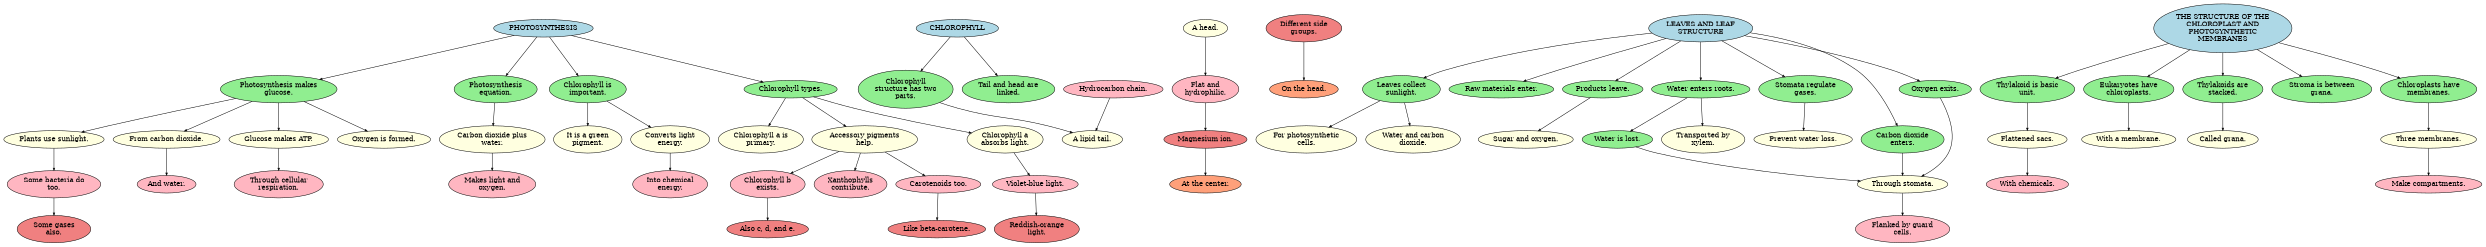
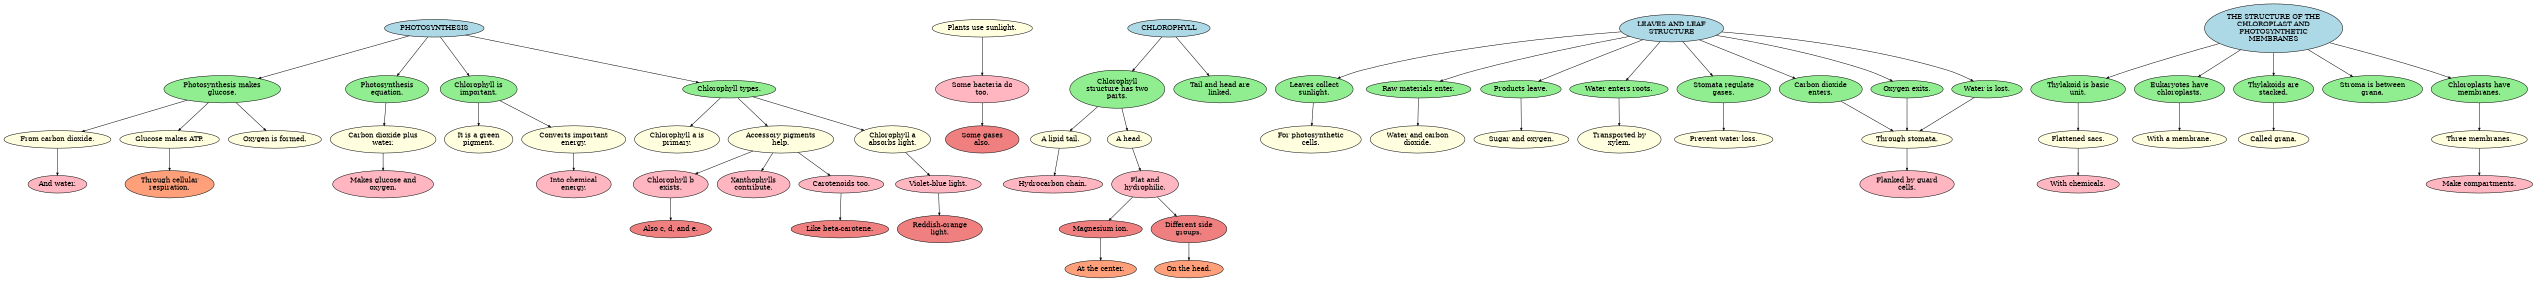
(1103, 113) -> (1057, 161)
(1407, 113) -> (1418, 111)
(160, 114) -> none
(1660, 114) -> (1848, 48)
none -> (1124, 118)
(670, 139) -> (574, 139)
(279, 184) -> (170, 184)
(492, 184) -> (383, 184)
none -> (1166, 206)
